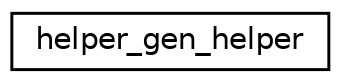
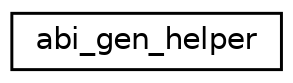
(170, 41) -> (147, 41)
